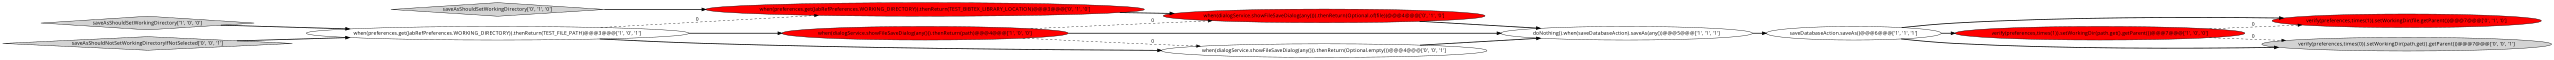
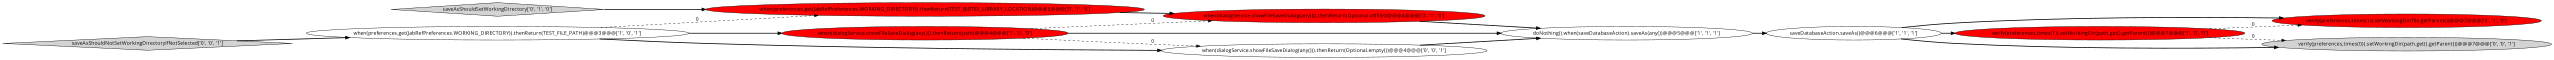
(148, 23) -> none
